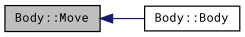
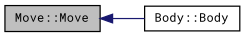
(53, 19) -> (53, 19)
